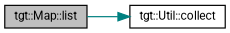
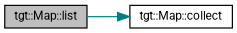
(178, 17) -> (181, 17)
